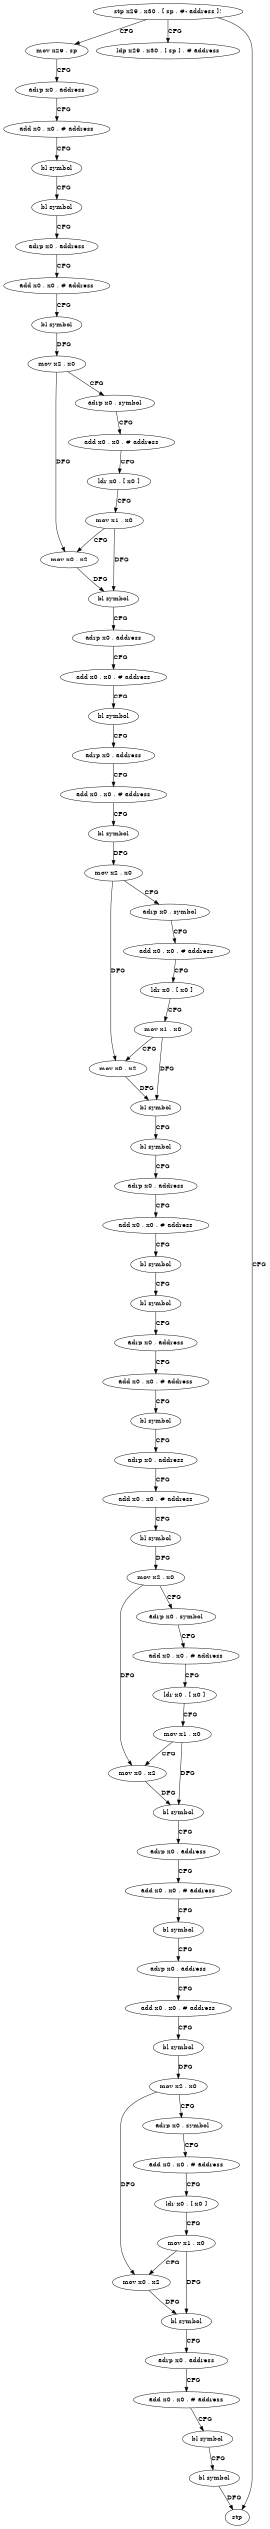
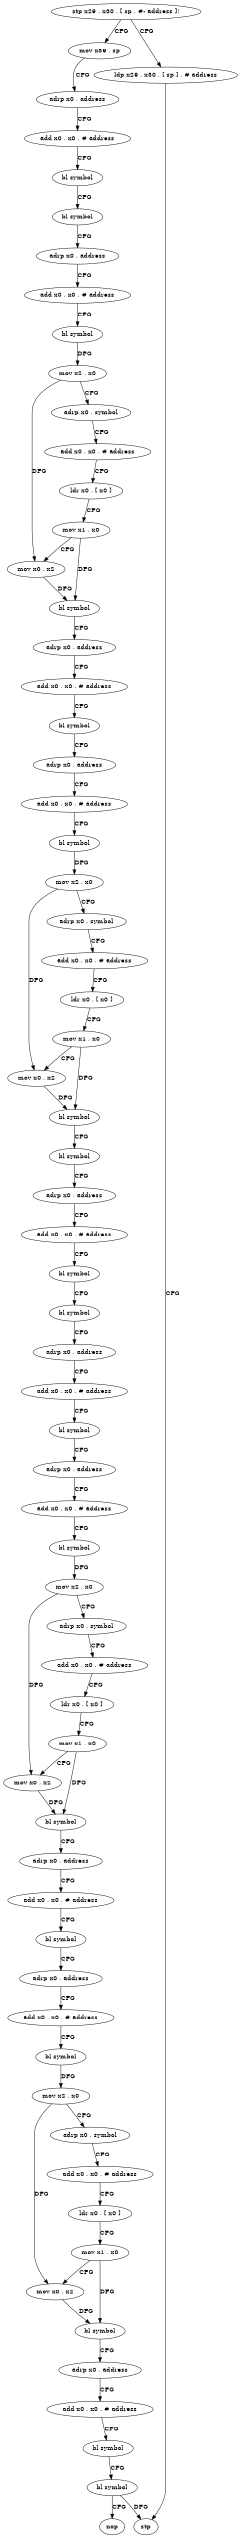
(57, 51) -> (100, 51)
(252, 1253) -> (166, 1301)
none -> (112, 2527)
